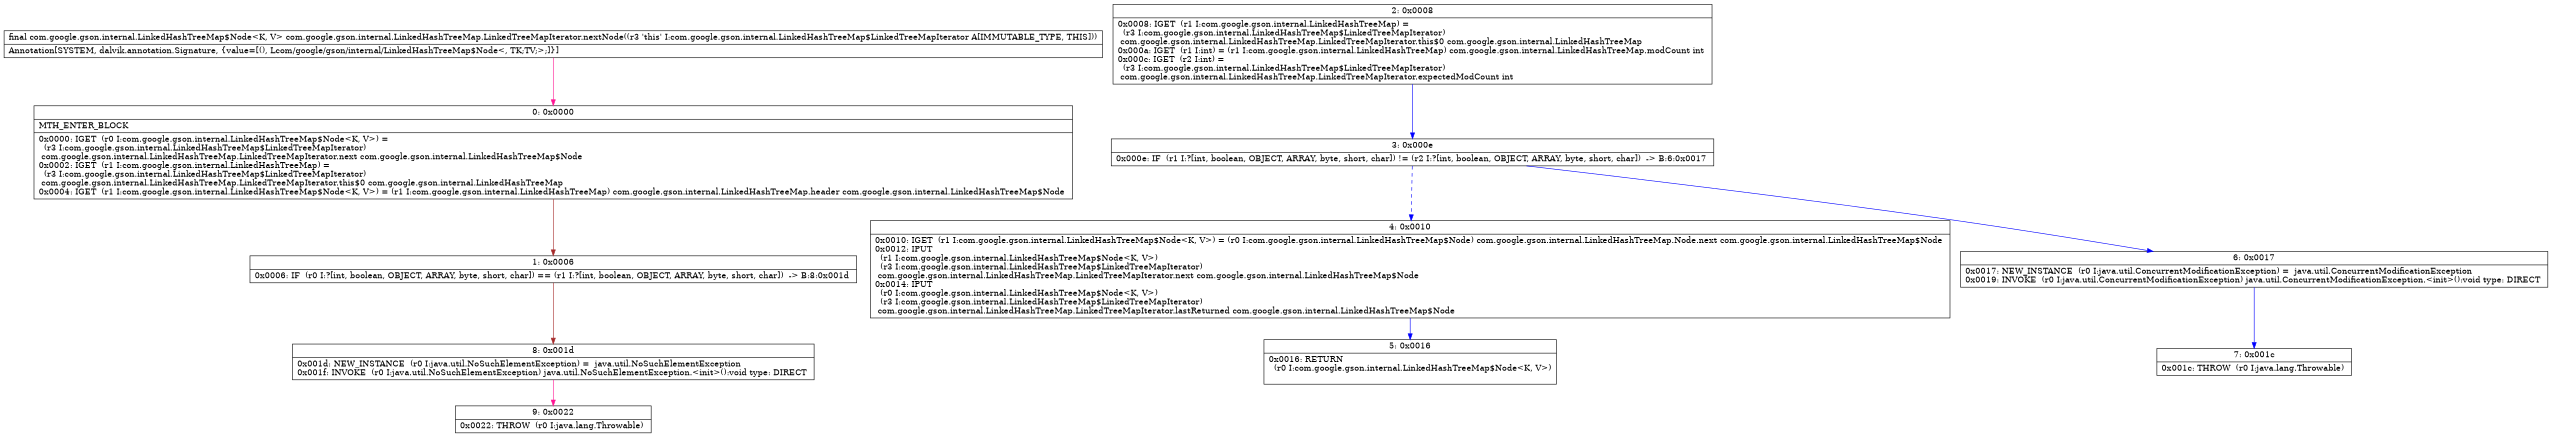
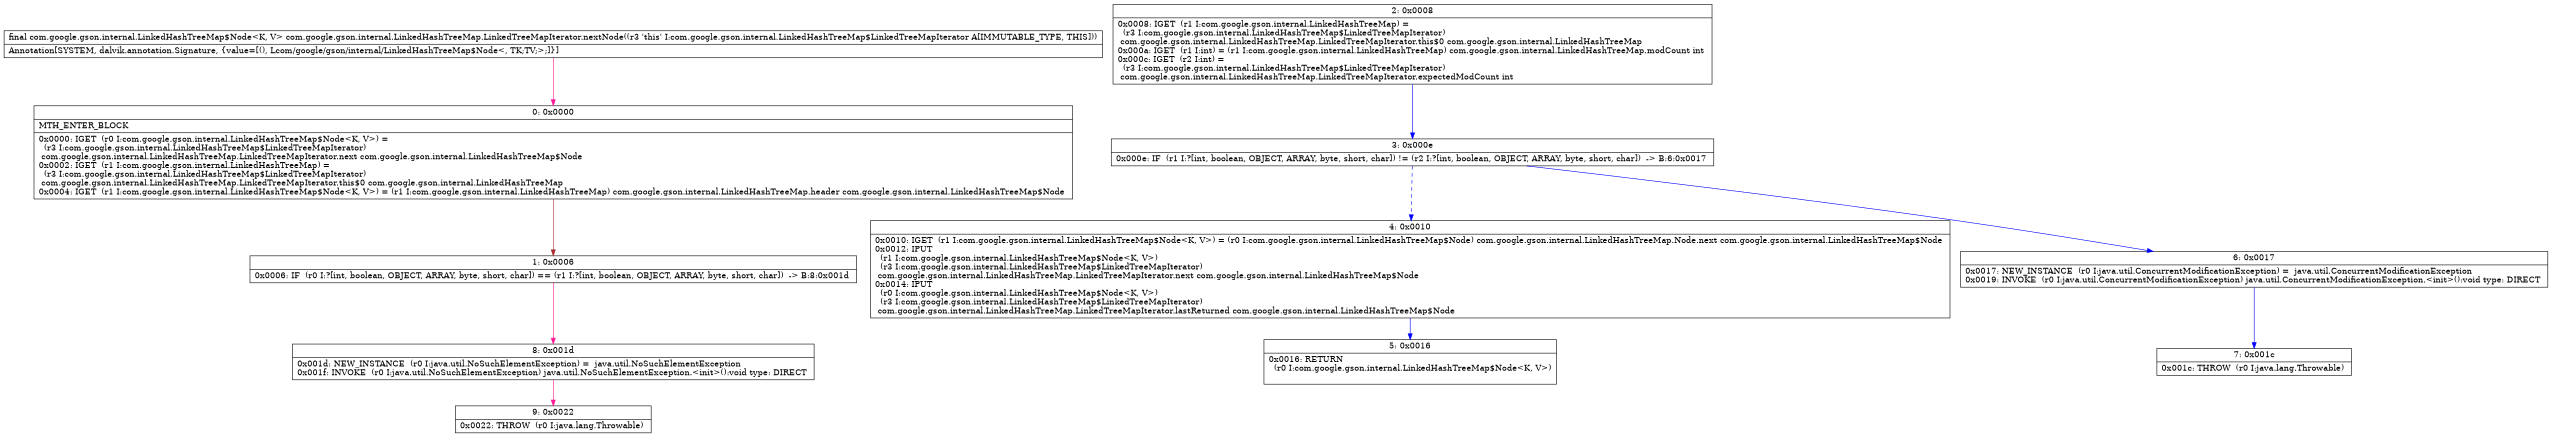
(553, 310) -> (553, 310)
